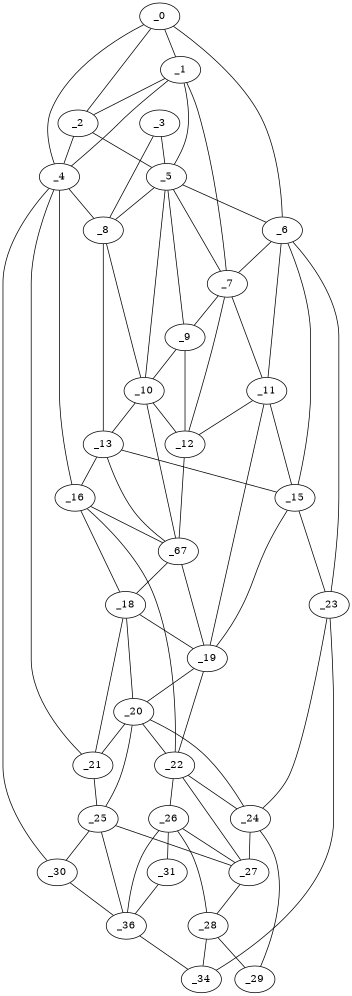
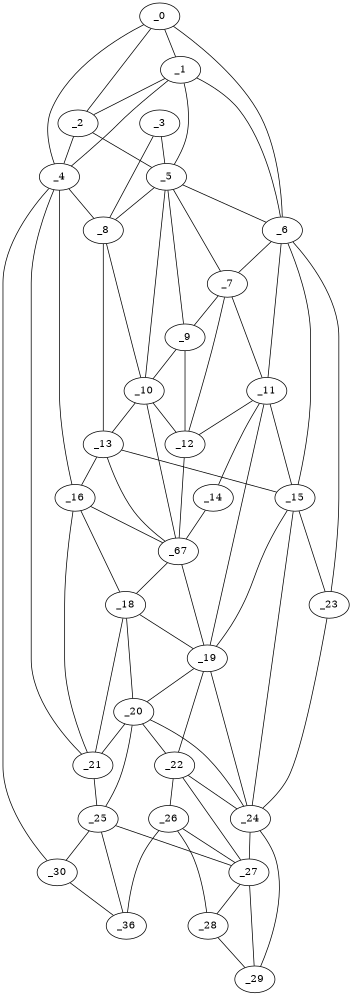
(213, 175) -> (256, 136)
none -> (213, 498)
(161, 619) -> (65, 633)
none -> (273, 658)
none -> (229, 739)
(167, 872) -> none
none -> (252, 926)
(201, 979) -> none
